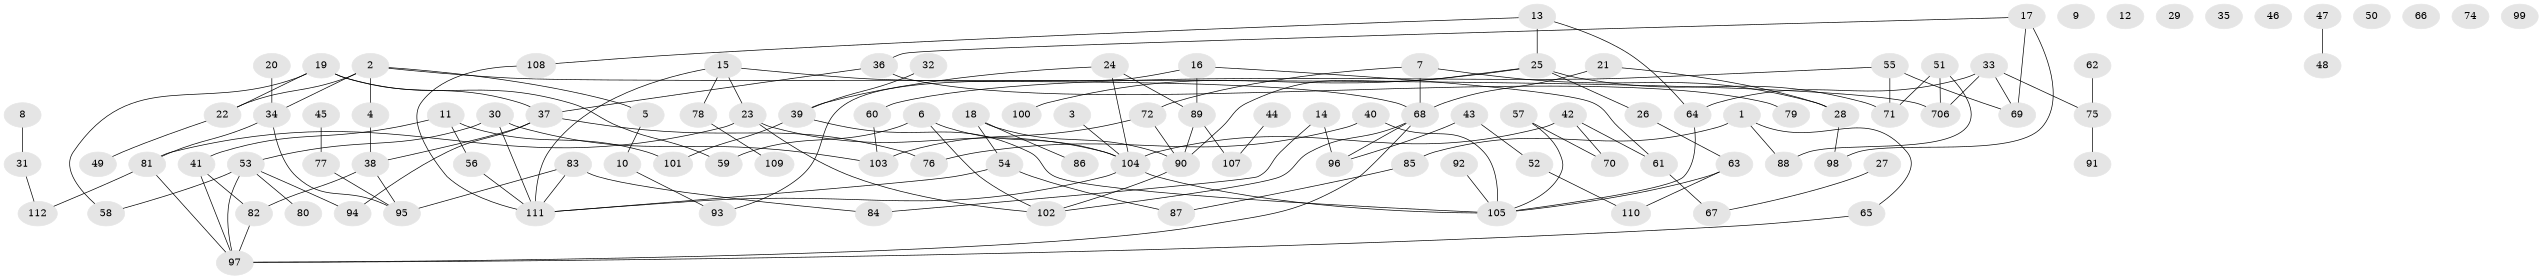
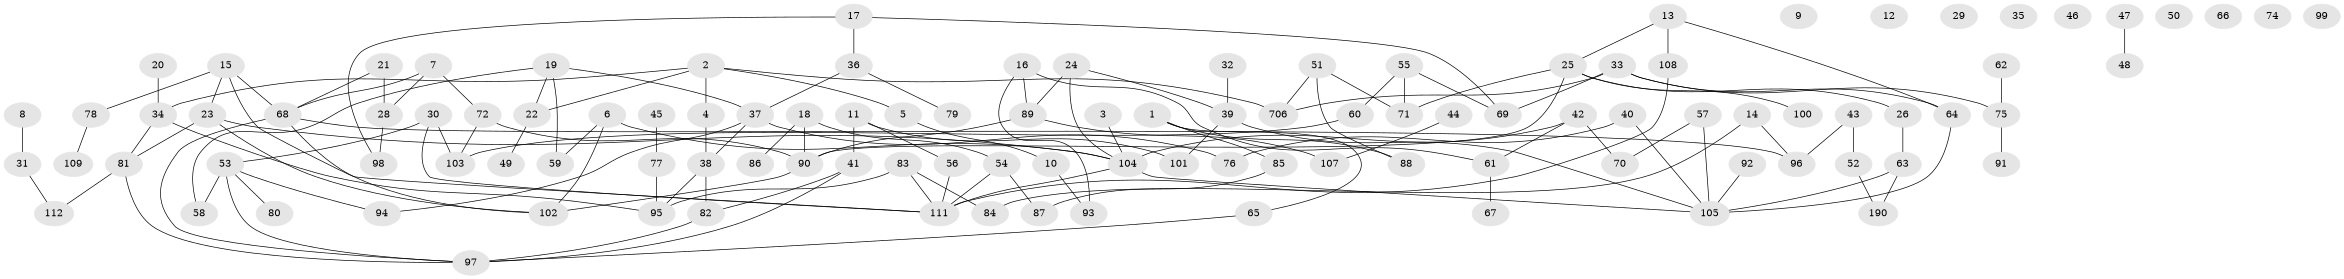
(1882, 164) -> none
(1631, 214) -> (1878, 214)
